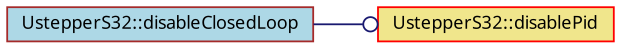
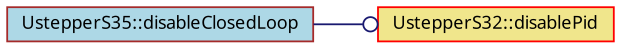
(160, 24) -> (160, 24)
